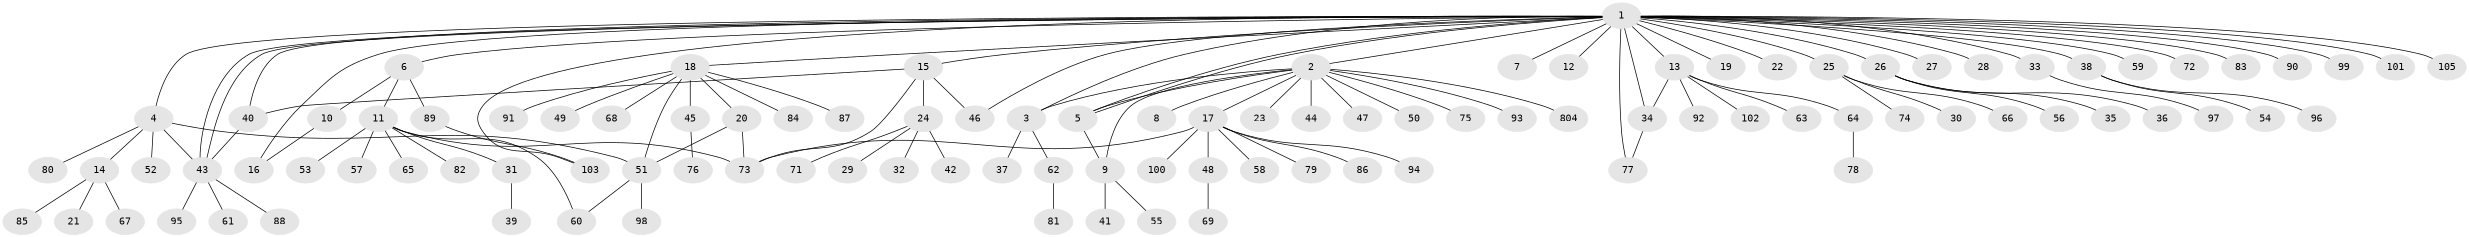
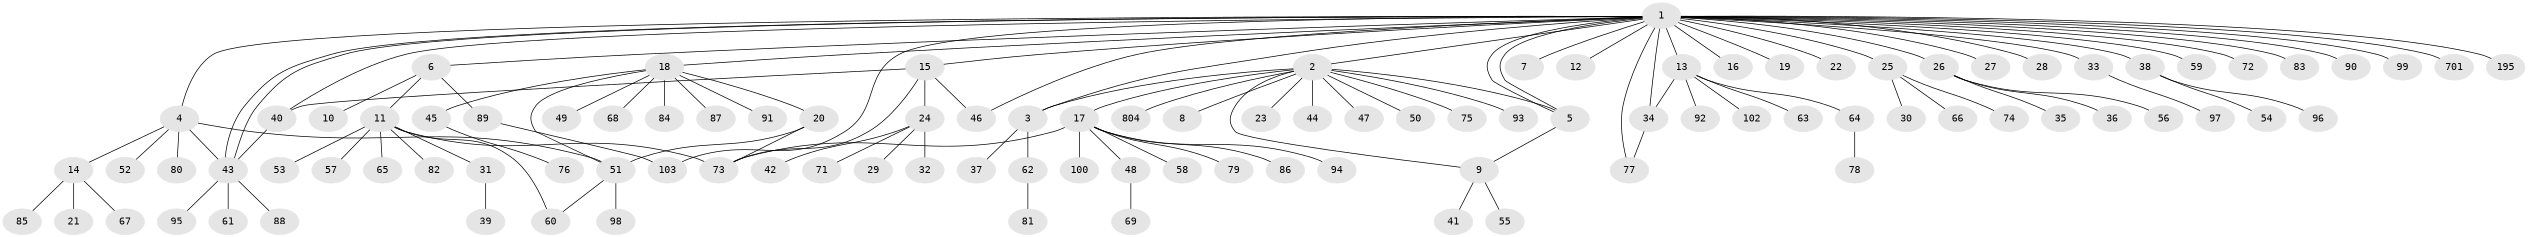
(2395, 67) -> (2454, 67)
(2447, 67) -> (2506, 67)
(290, 145) -> none
